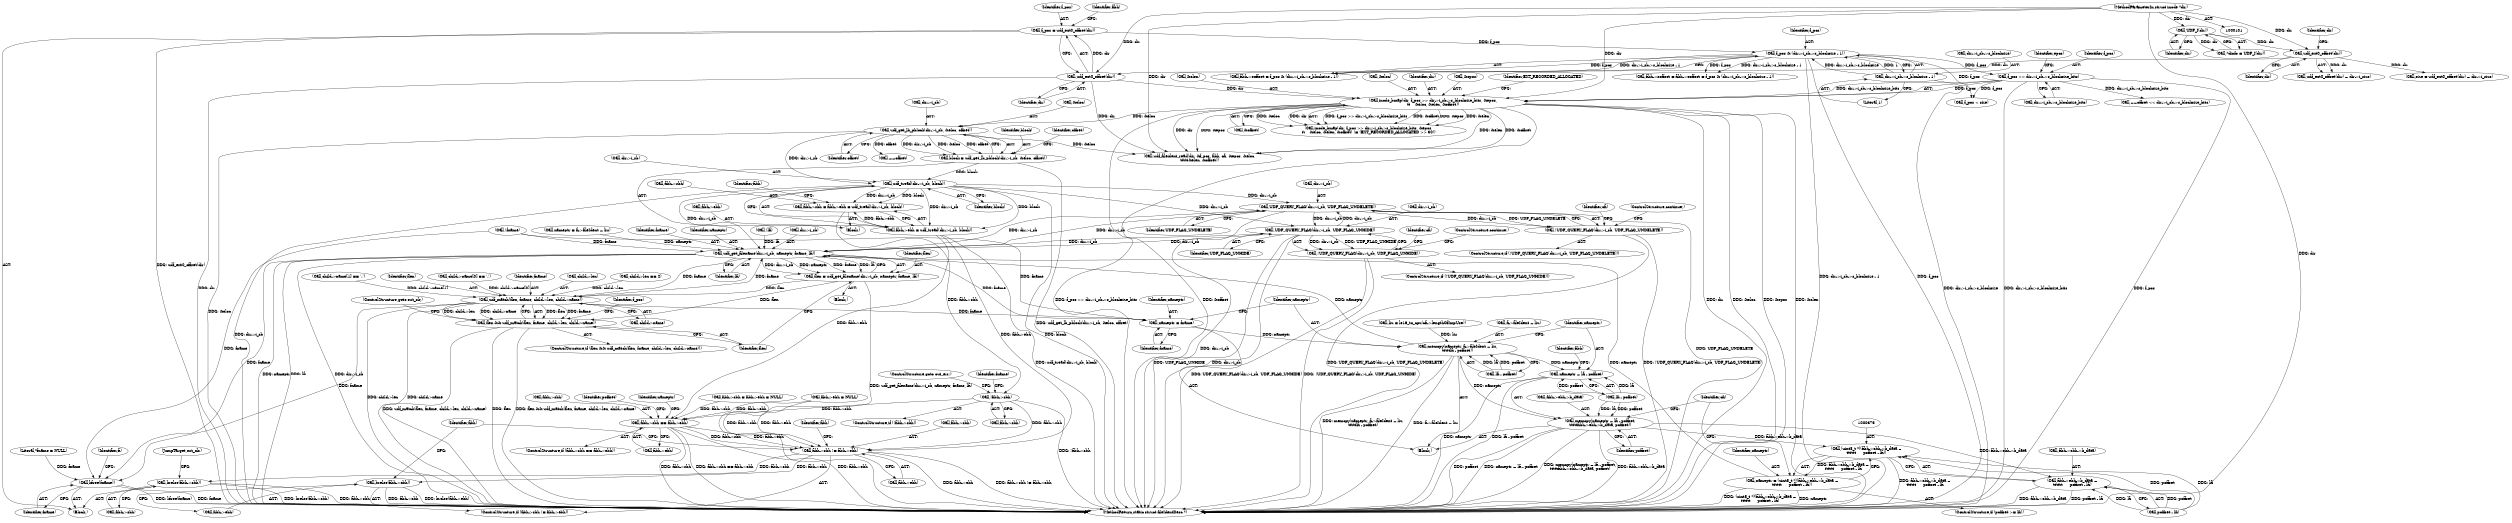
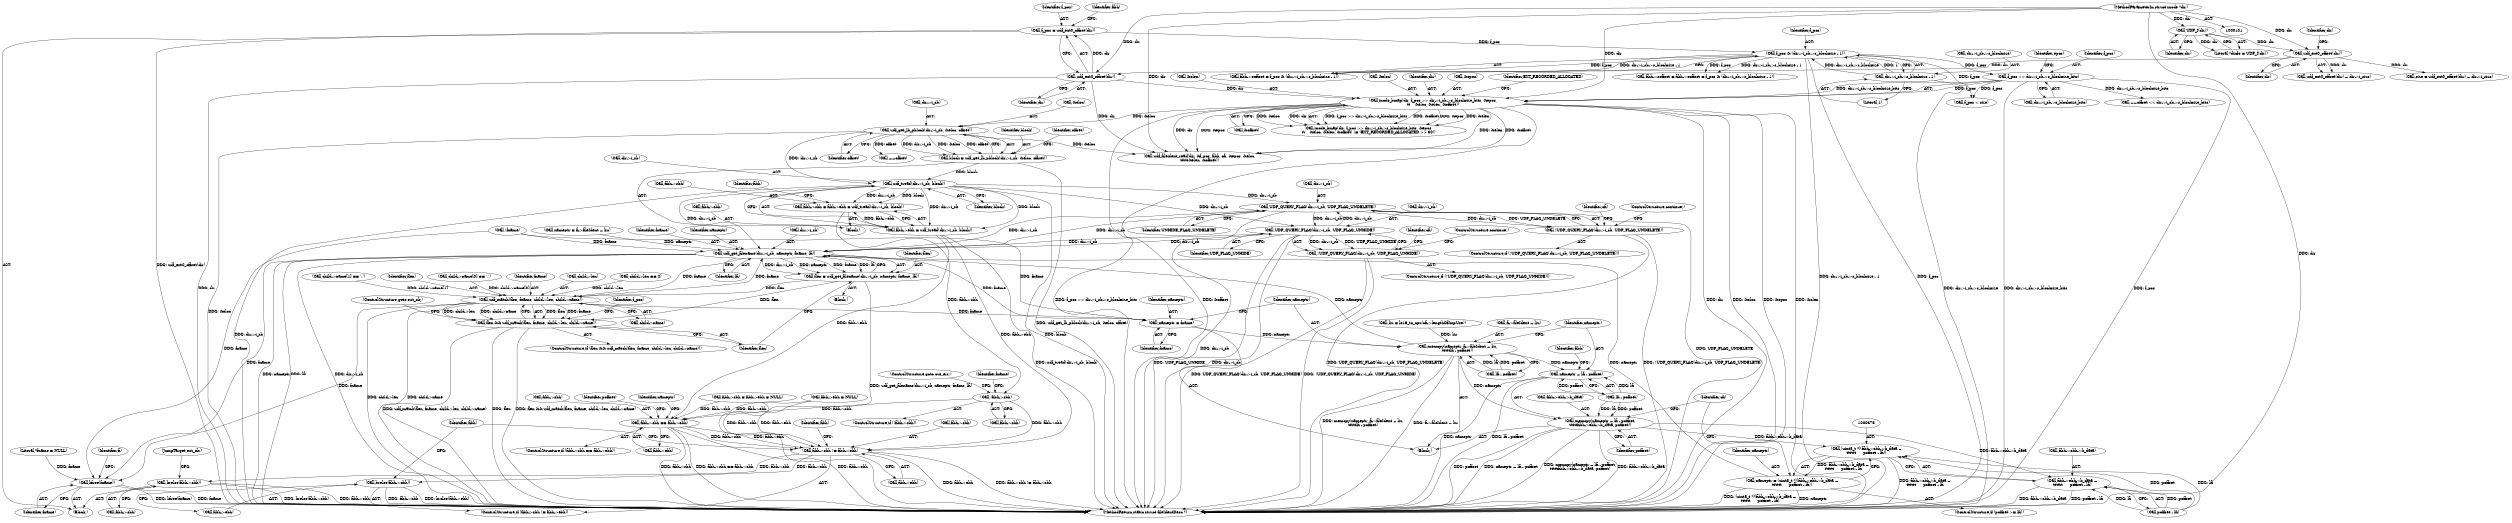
(2241, 54) -> (2241, 54)
(764, 230) -> none
(1179, 230) -> (1179, 230)
(1058, 449) -> none
